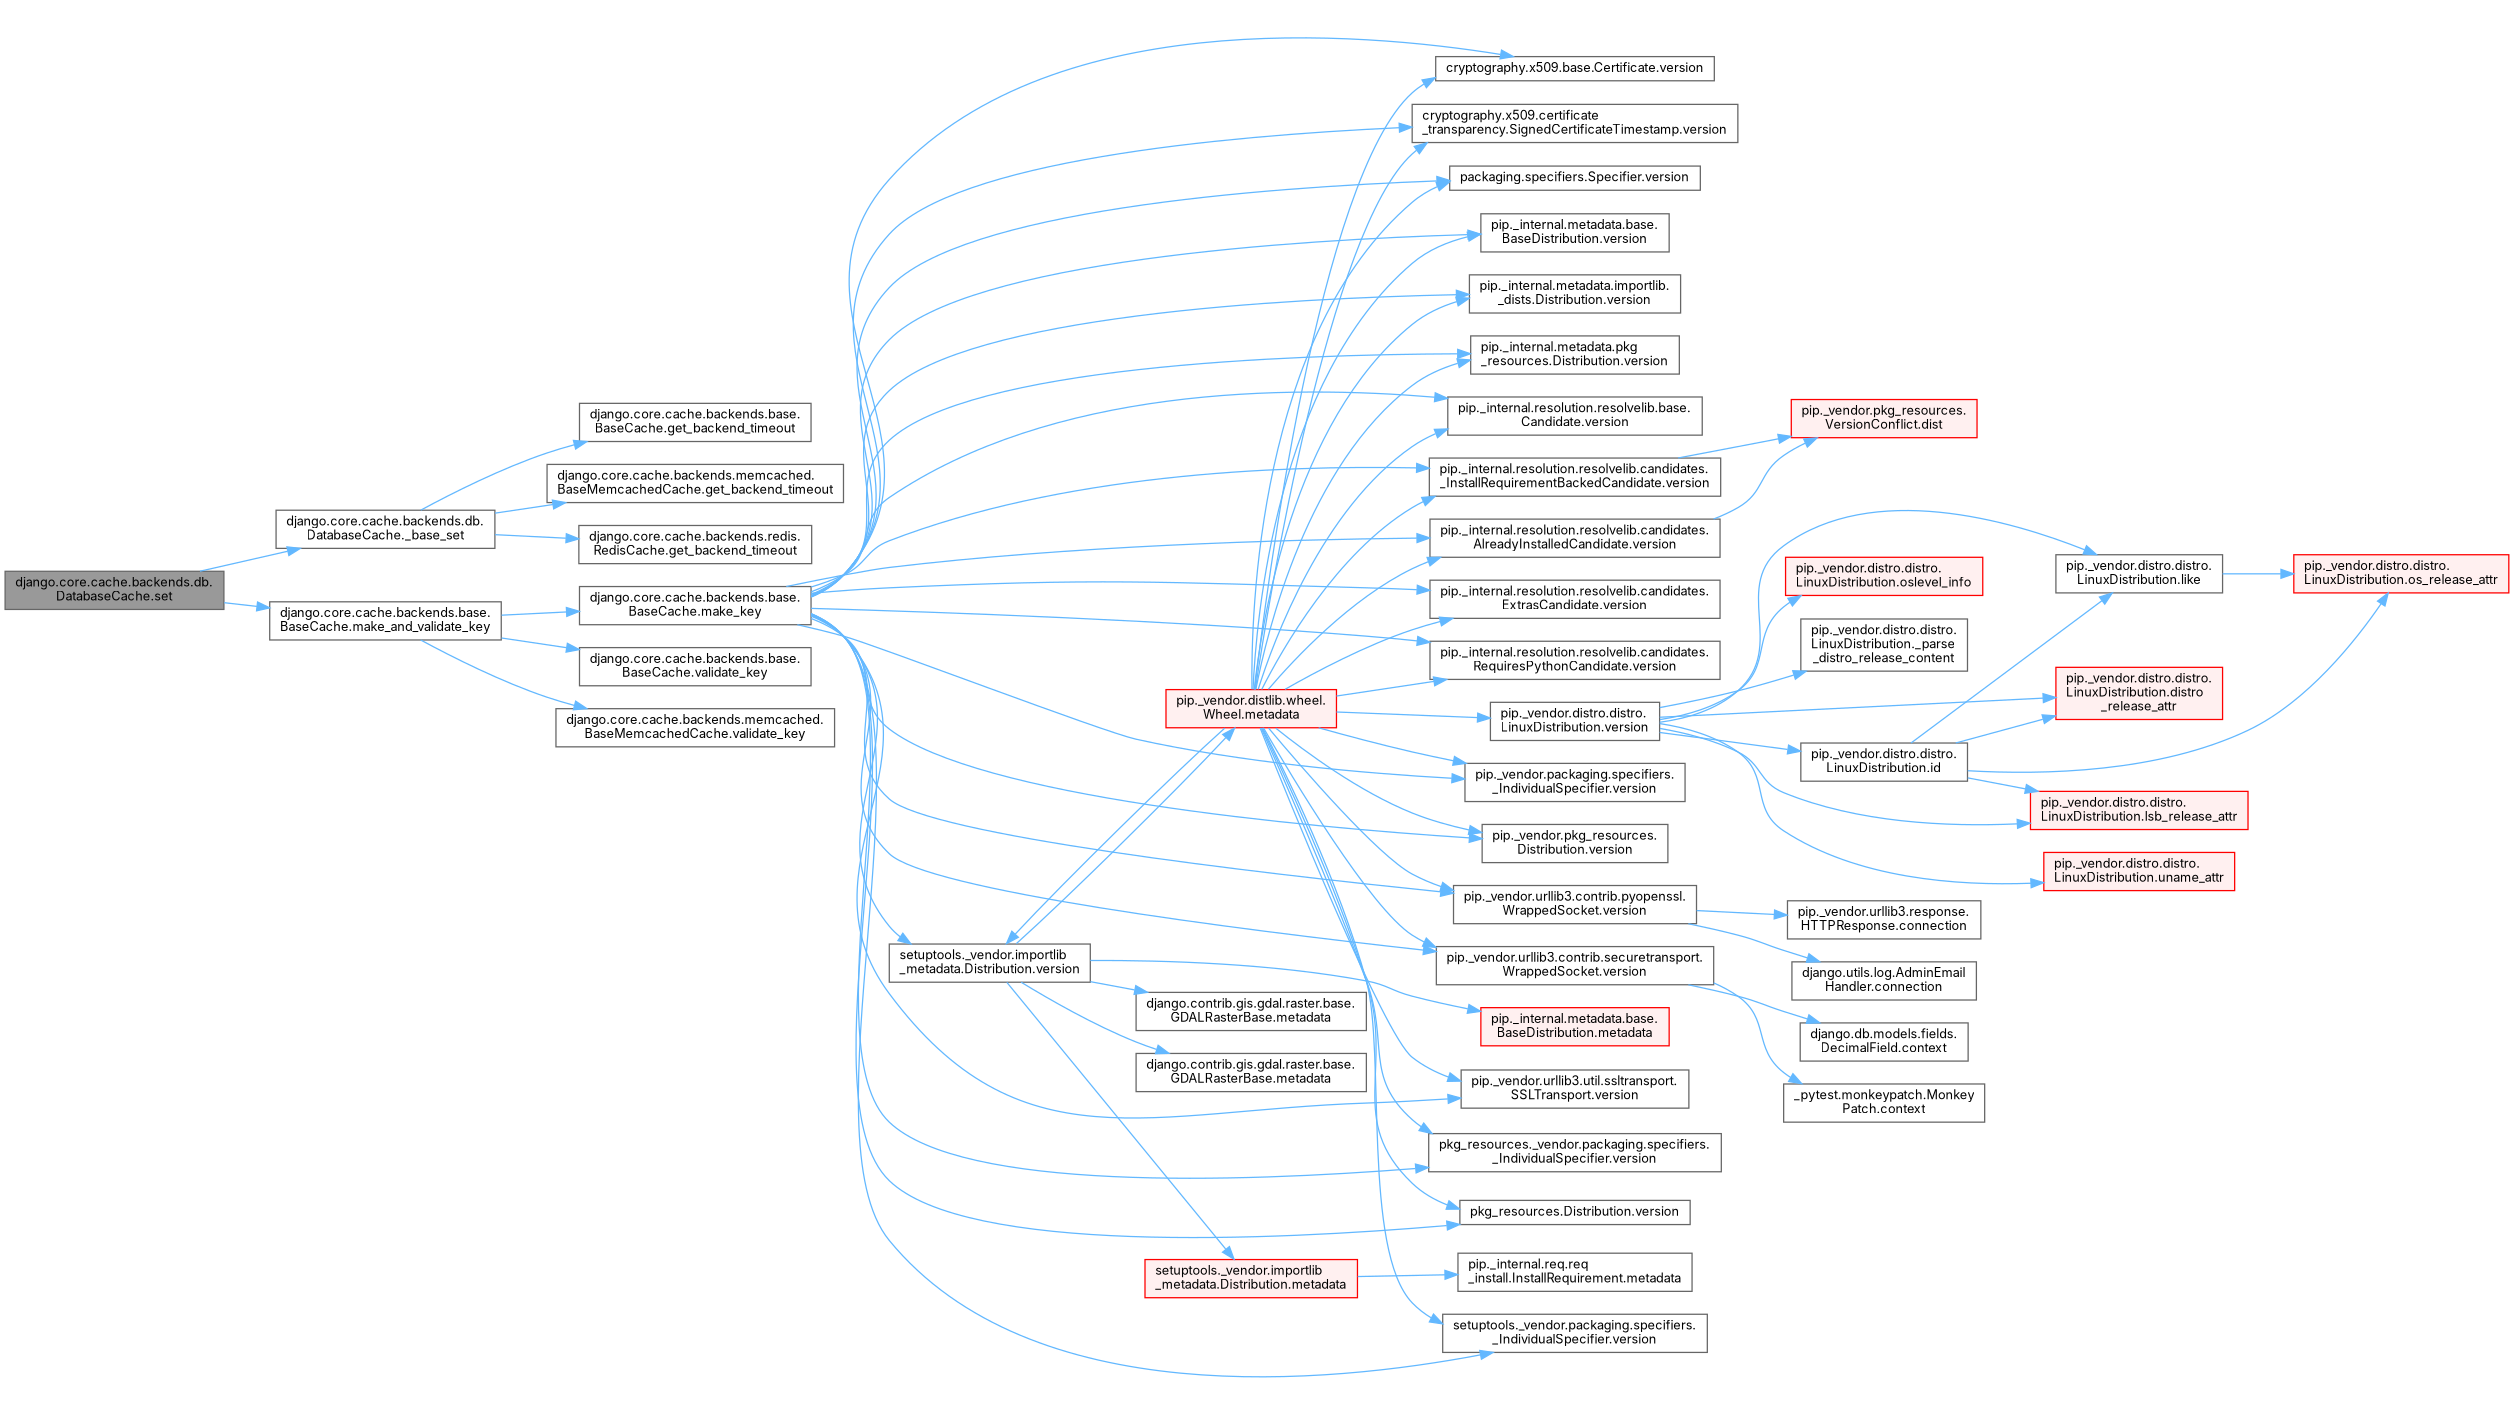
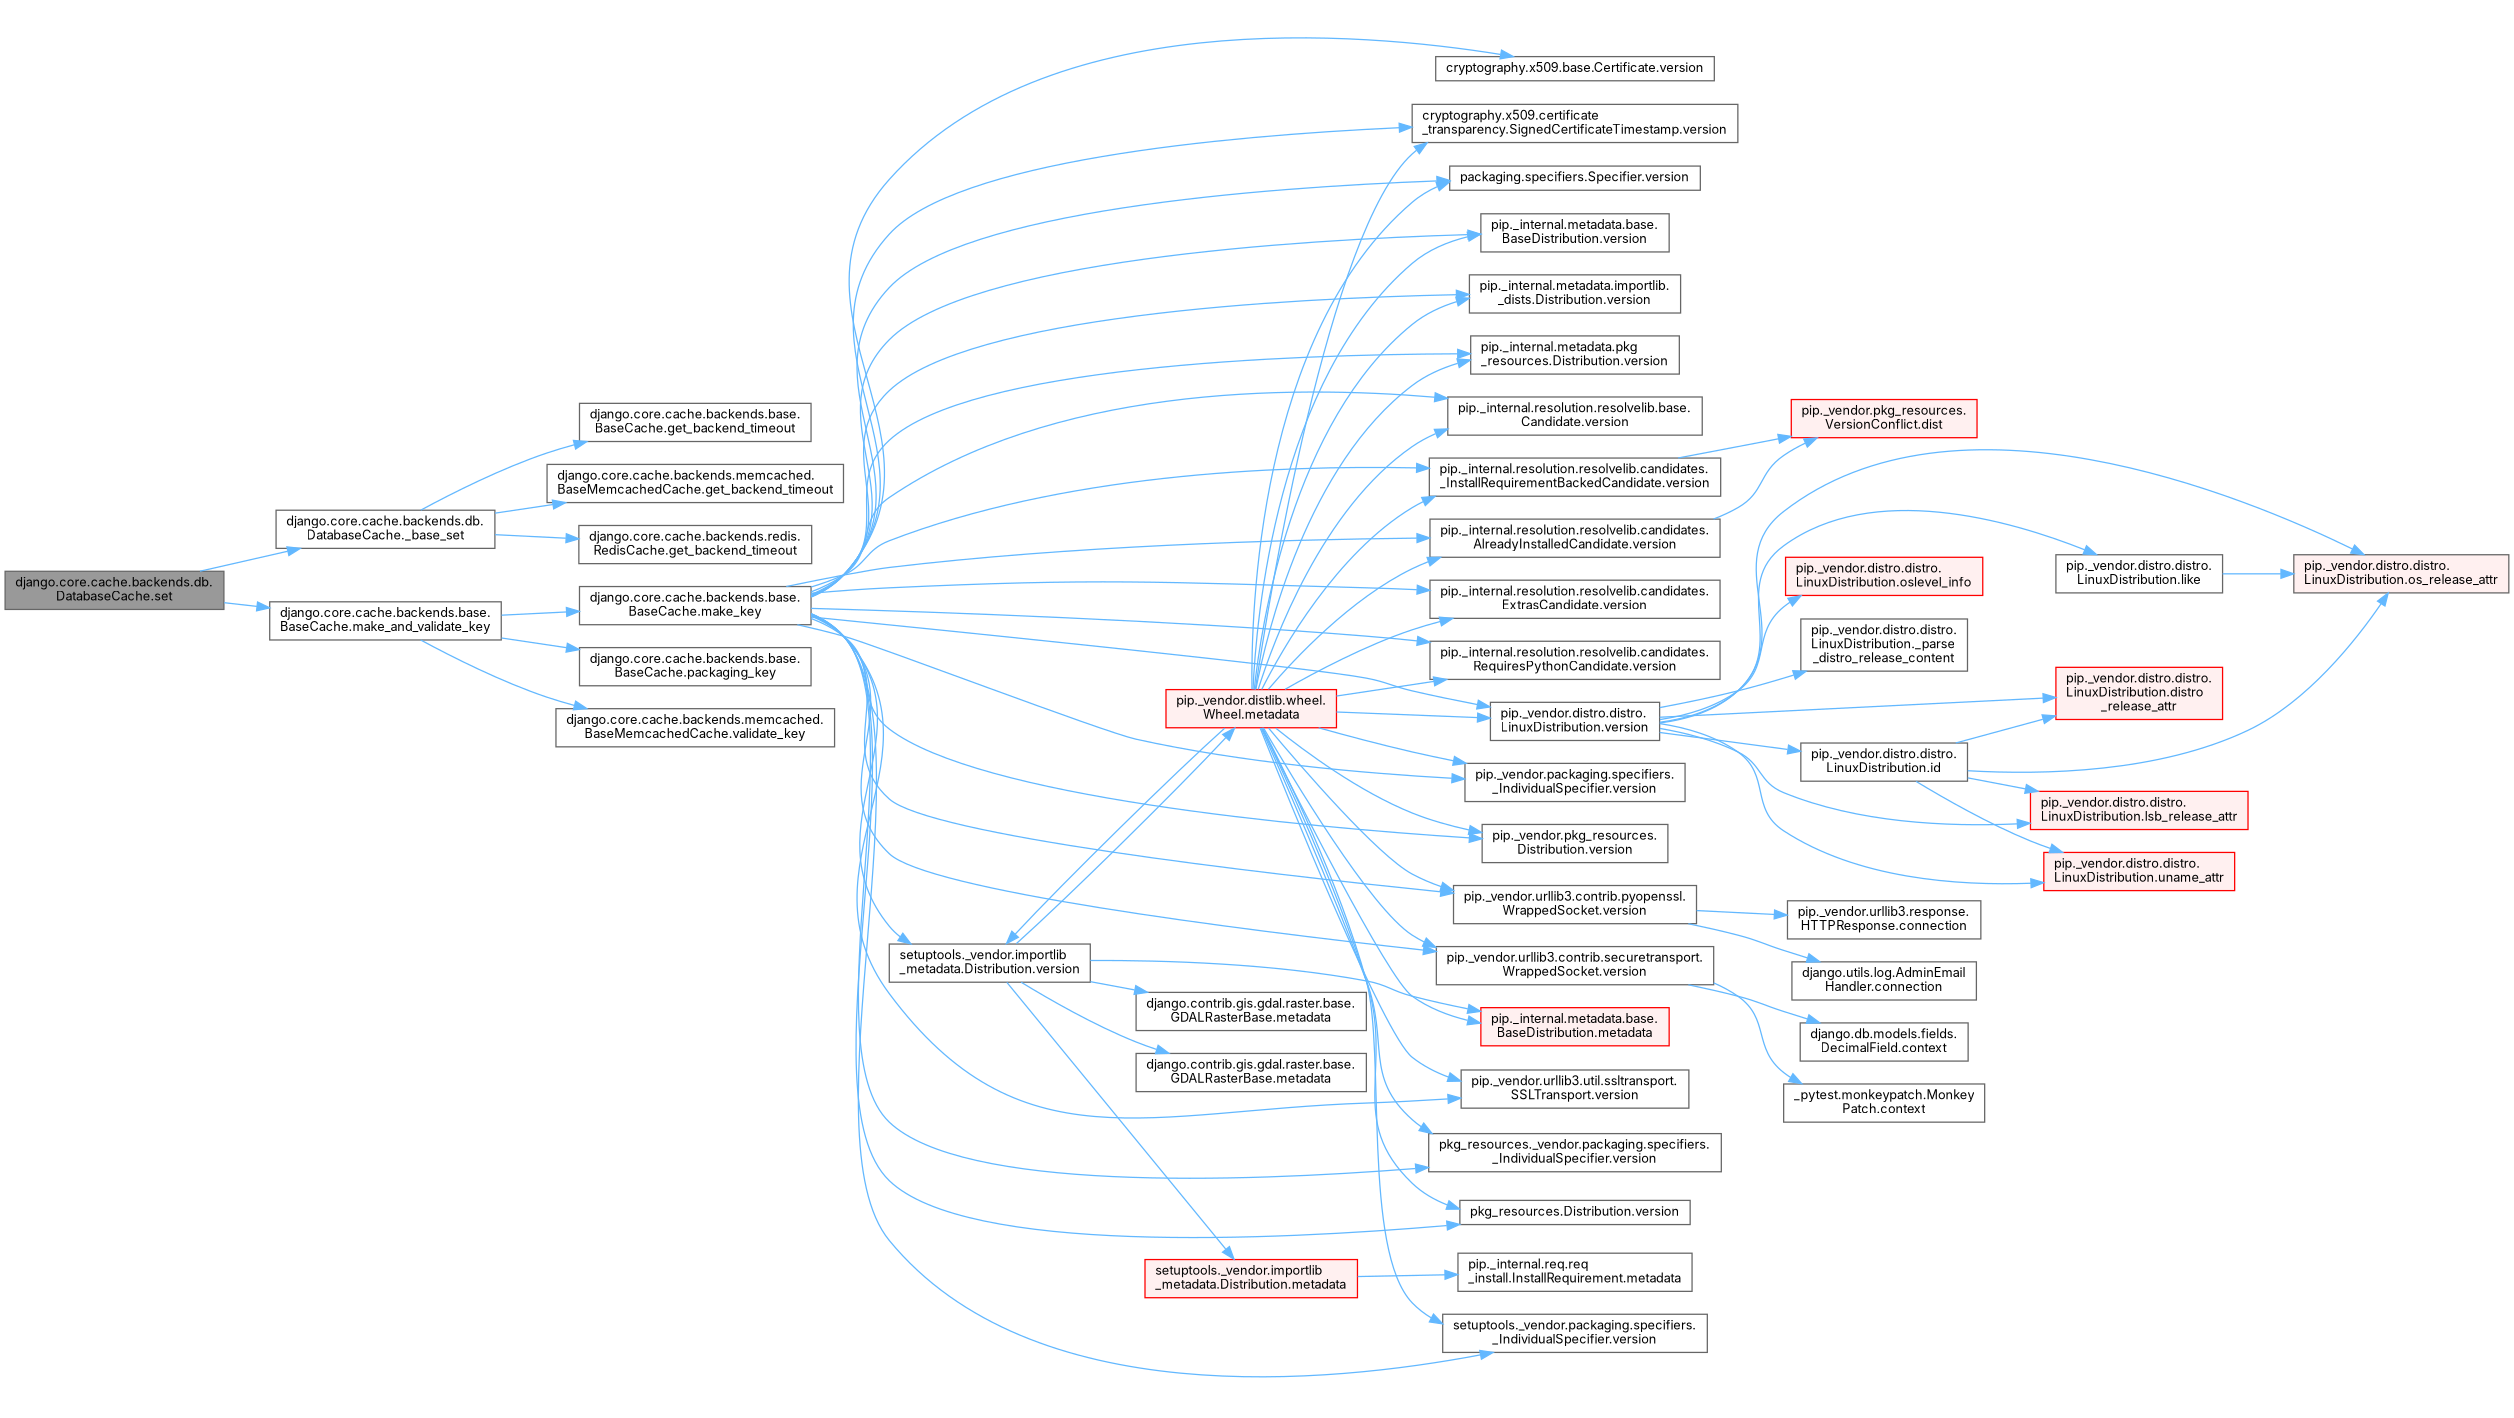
(1299, 406) -> (1347, 892)
none -> (1930, 453)
(2401, 574) -> (2401, 574)
none -> (1146, 652)
(695, 667) -> (695, 667)
(2006, 672) -> (1978, 816)
